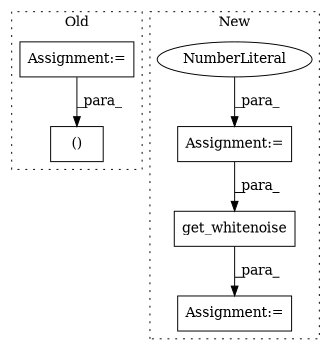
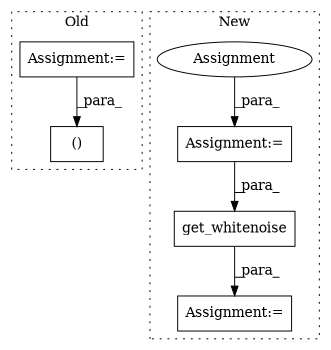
(235, 59) -> (235, 59)
